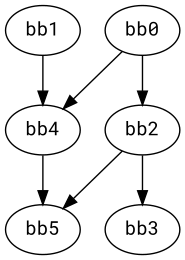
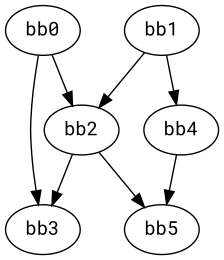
(98, 75) -> (31, 123)
none -> (126, 75)
